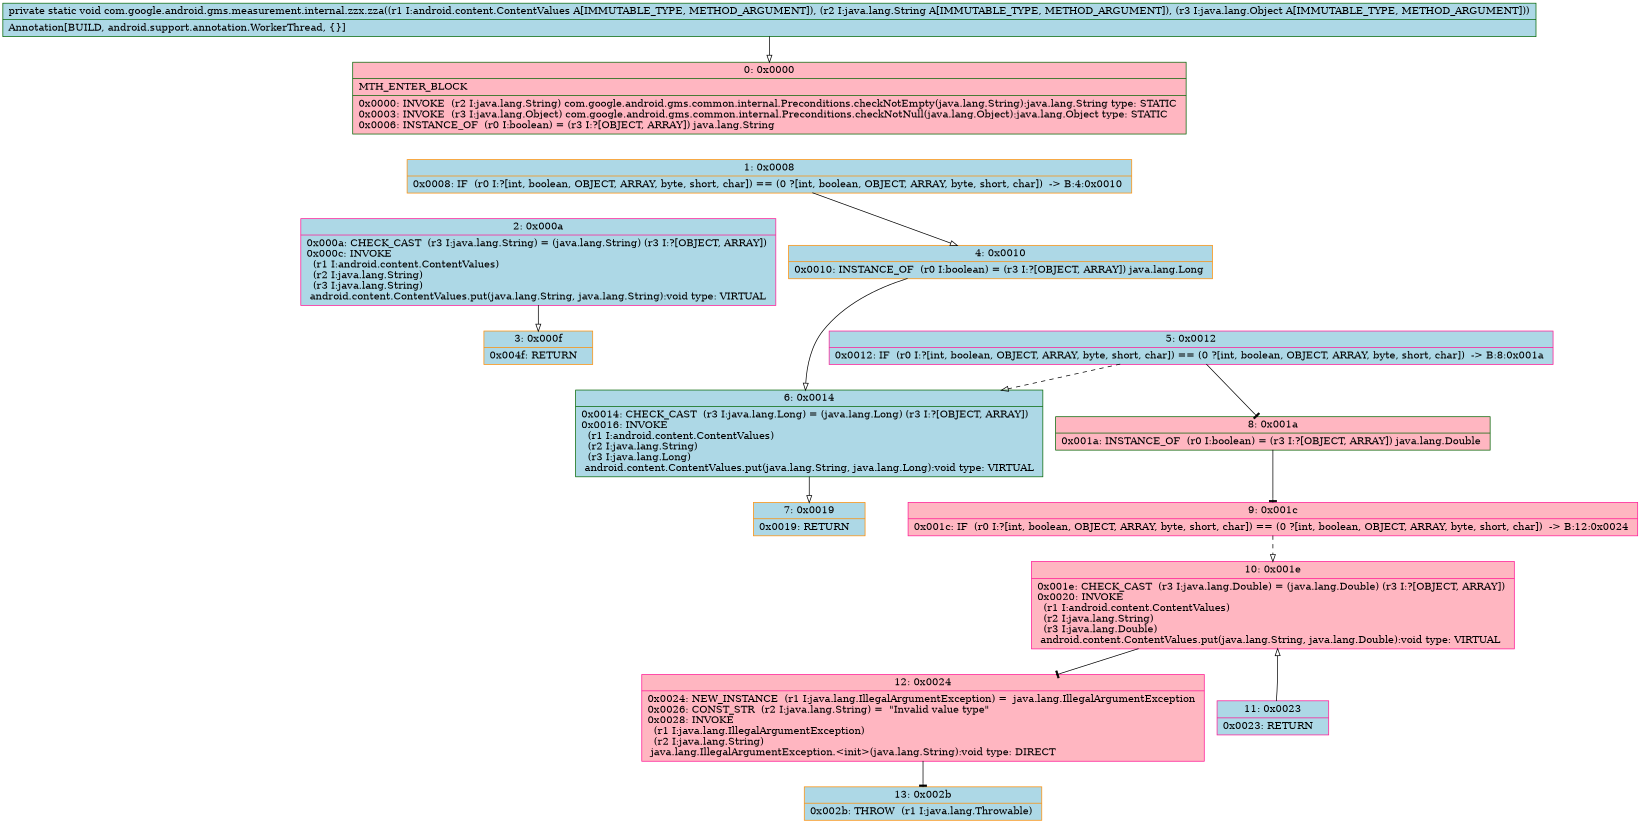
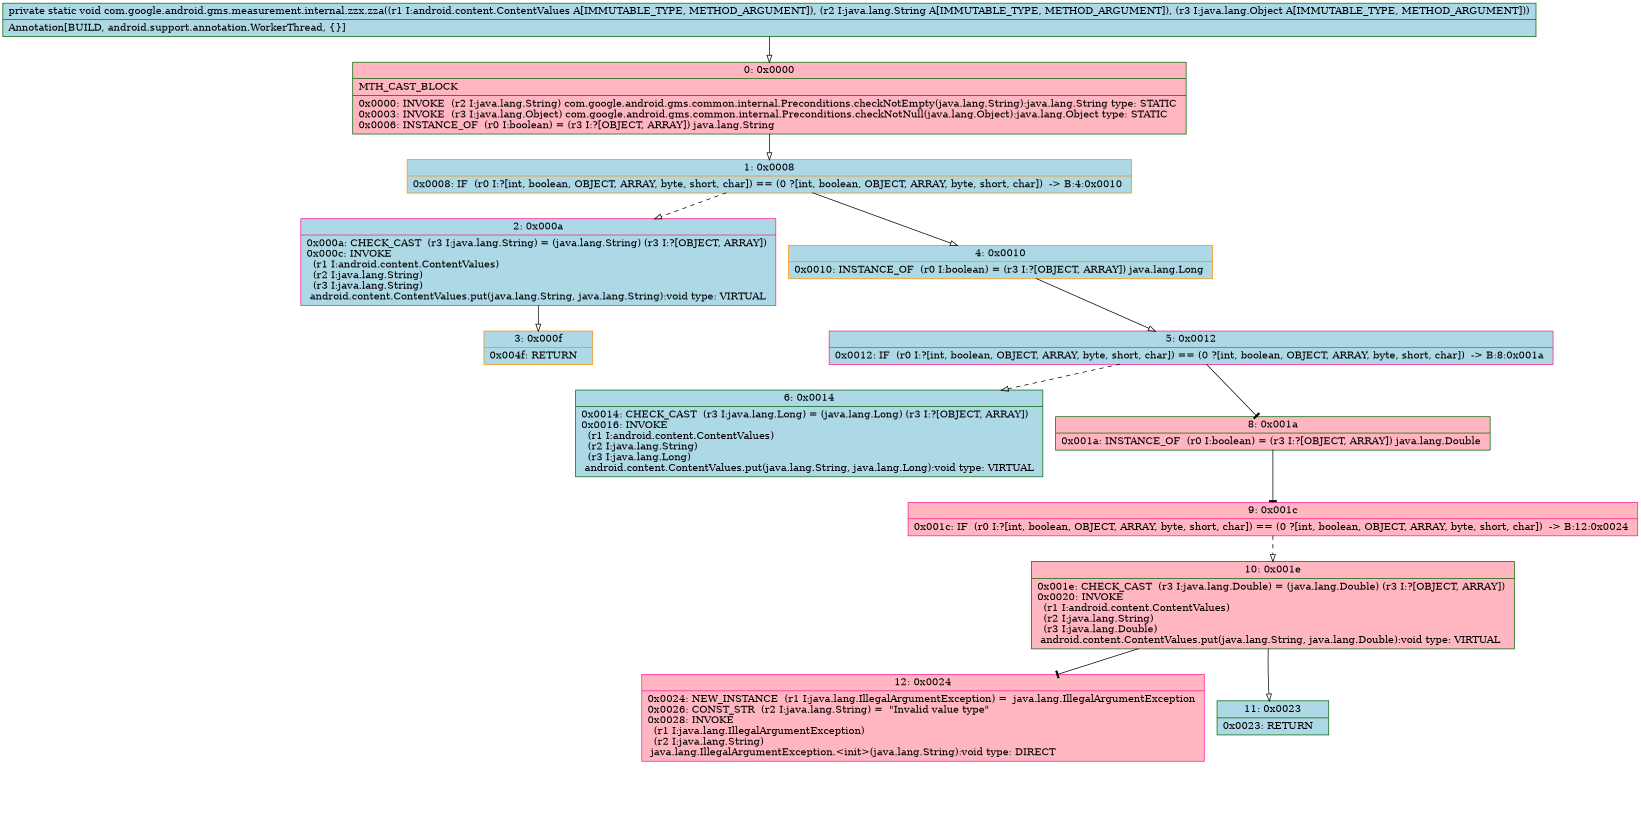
(413, 87) -> (408, 87)
none -> (769, 143)
none -> (694, 205)
(839, 315) -> (1092, 303)
(809, 519) -> none
(1273, 605) -> (1273, 605)
(1277, 678) -> (1268, 671)
(1273, 718) -> (1273, 718)
(923, 804) -> none
